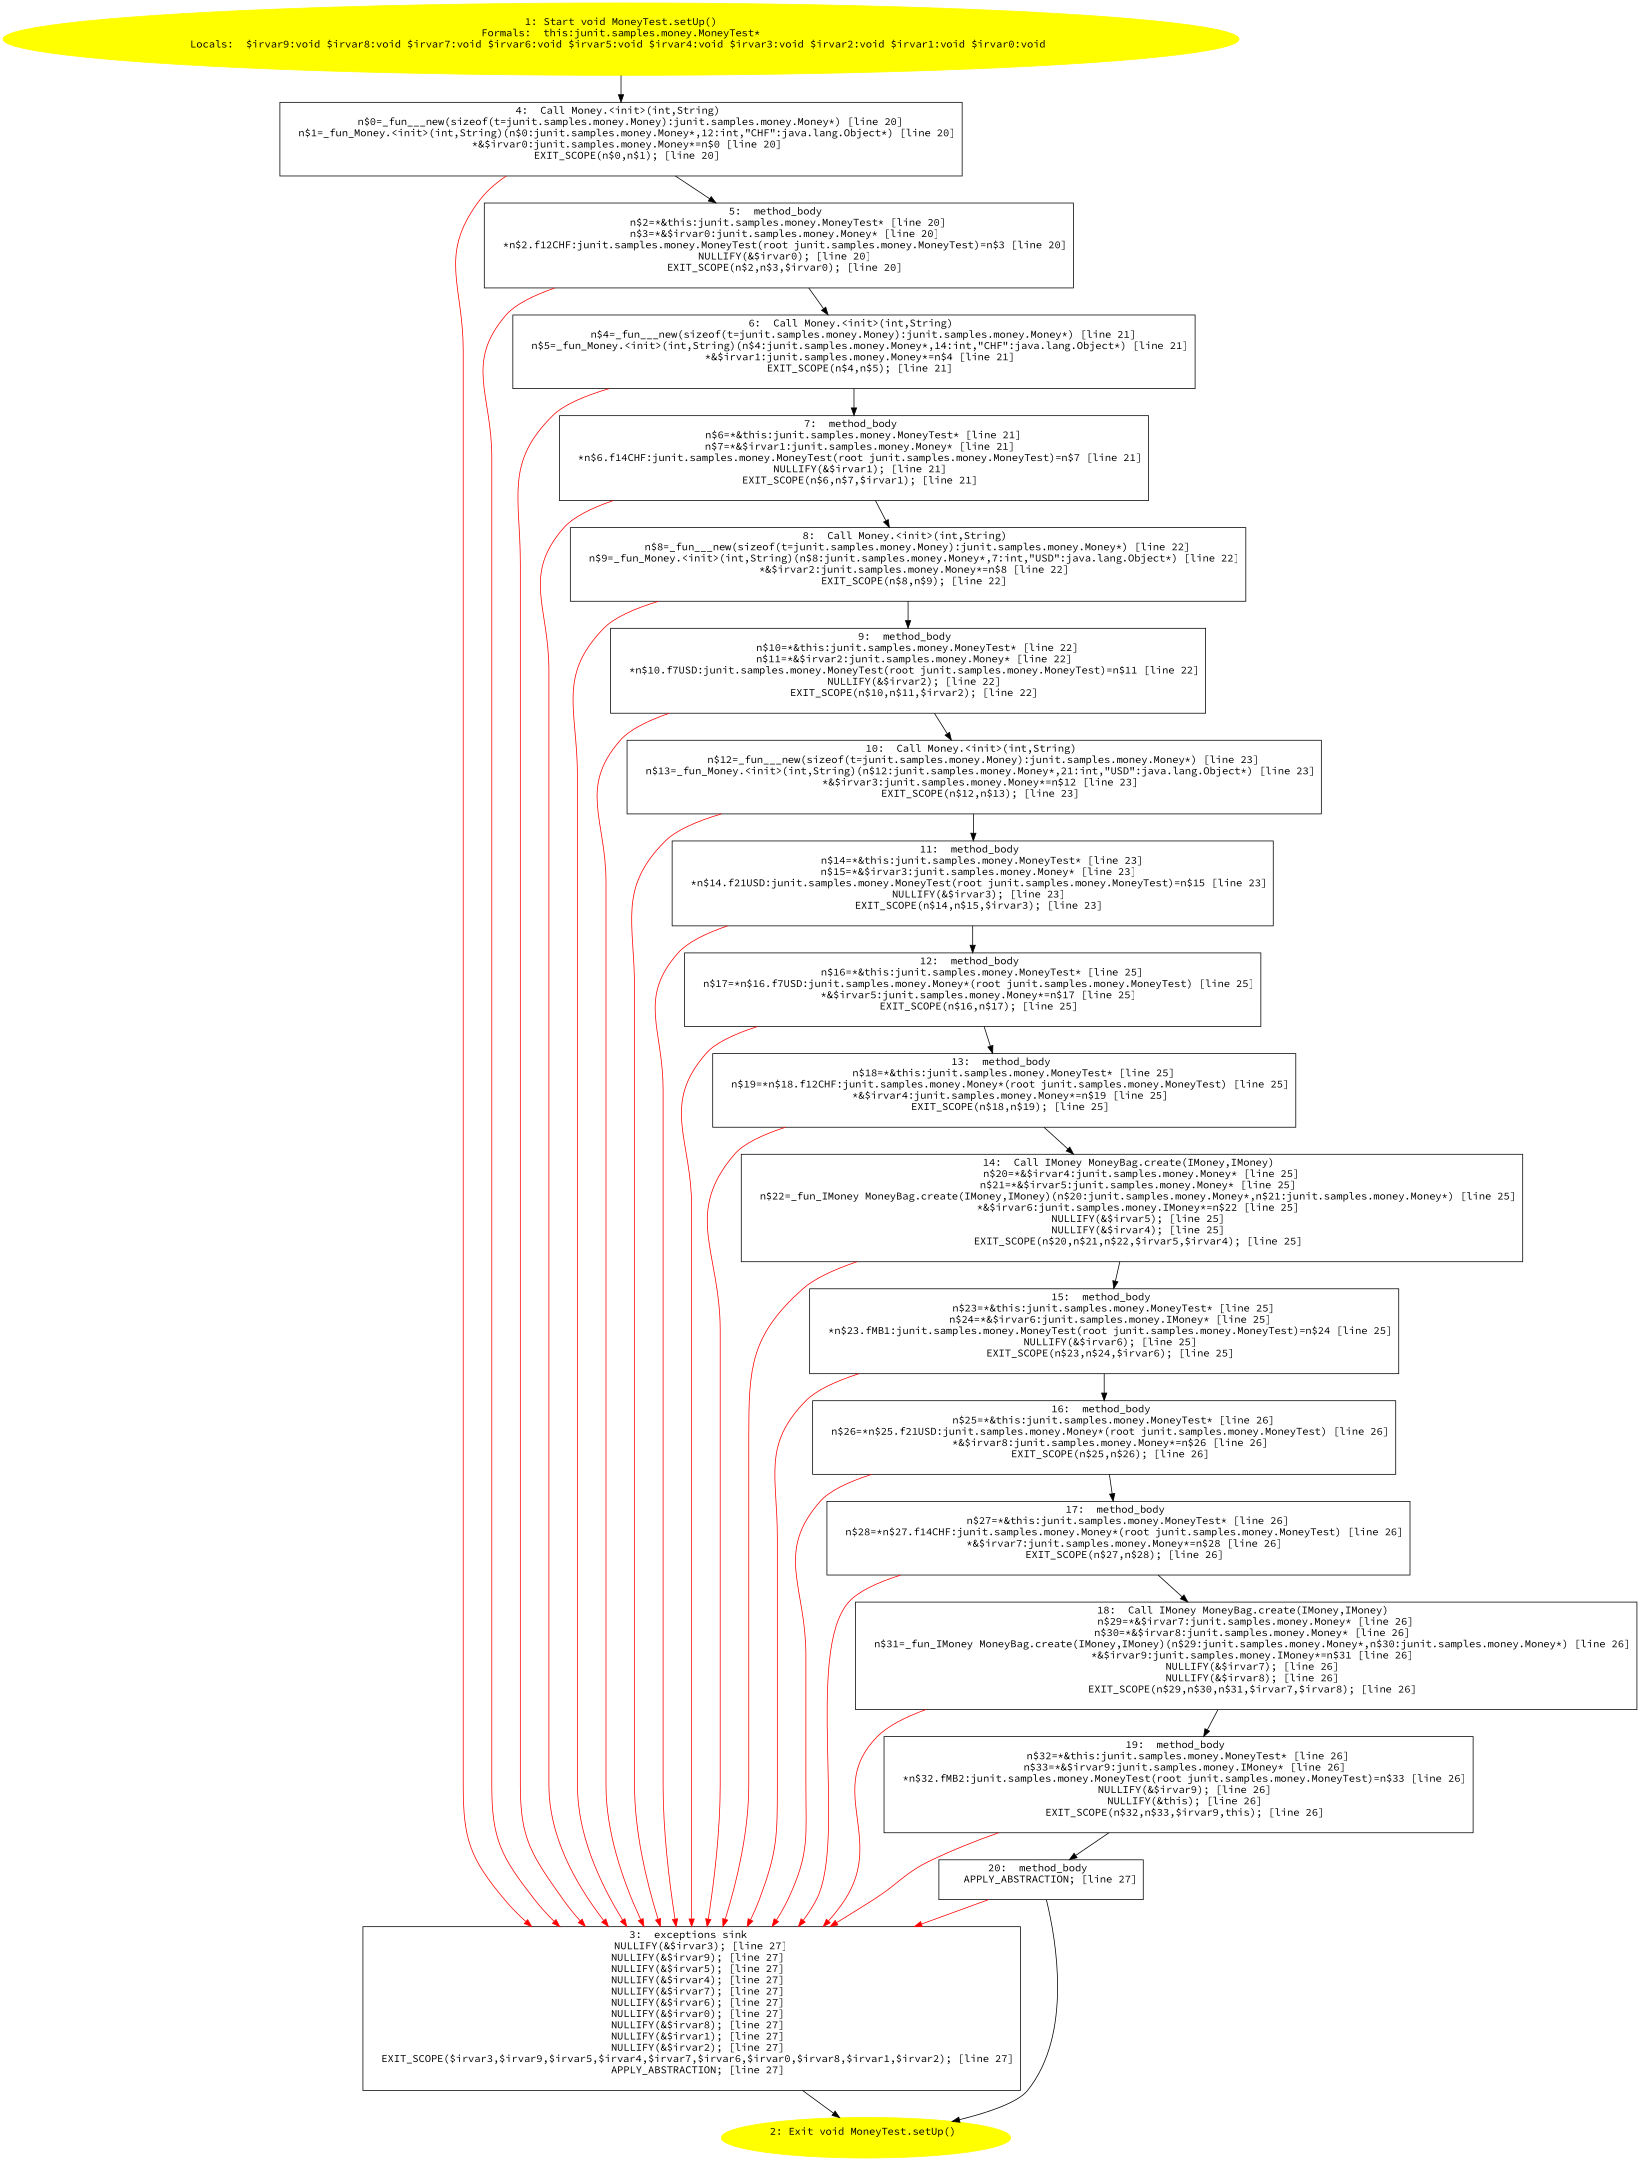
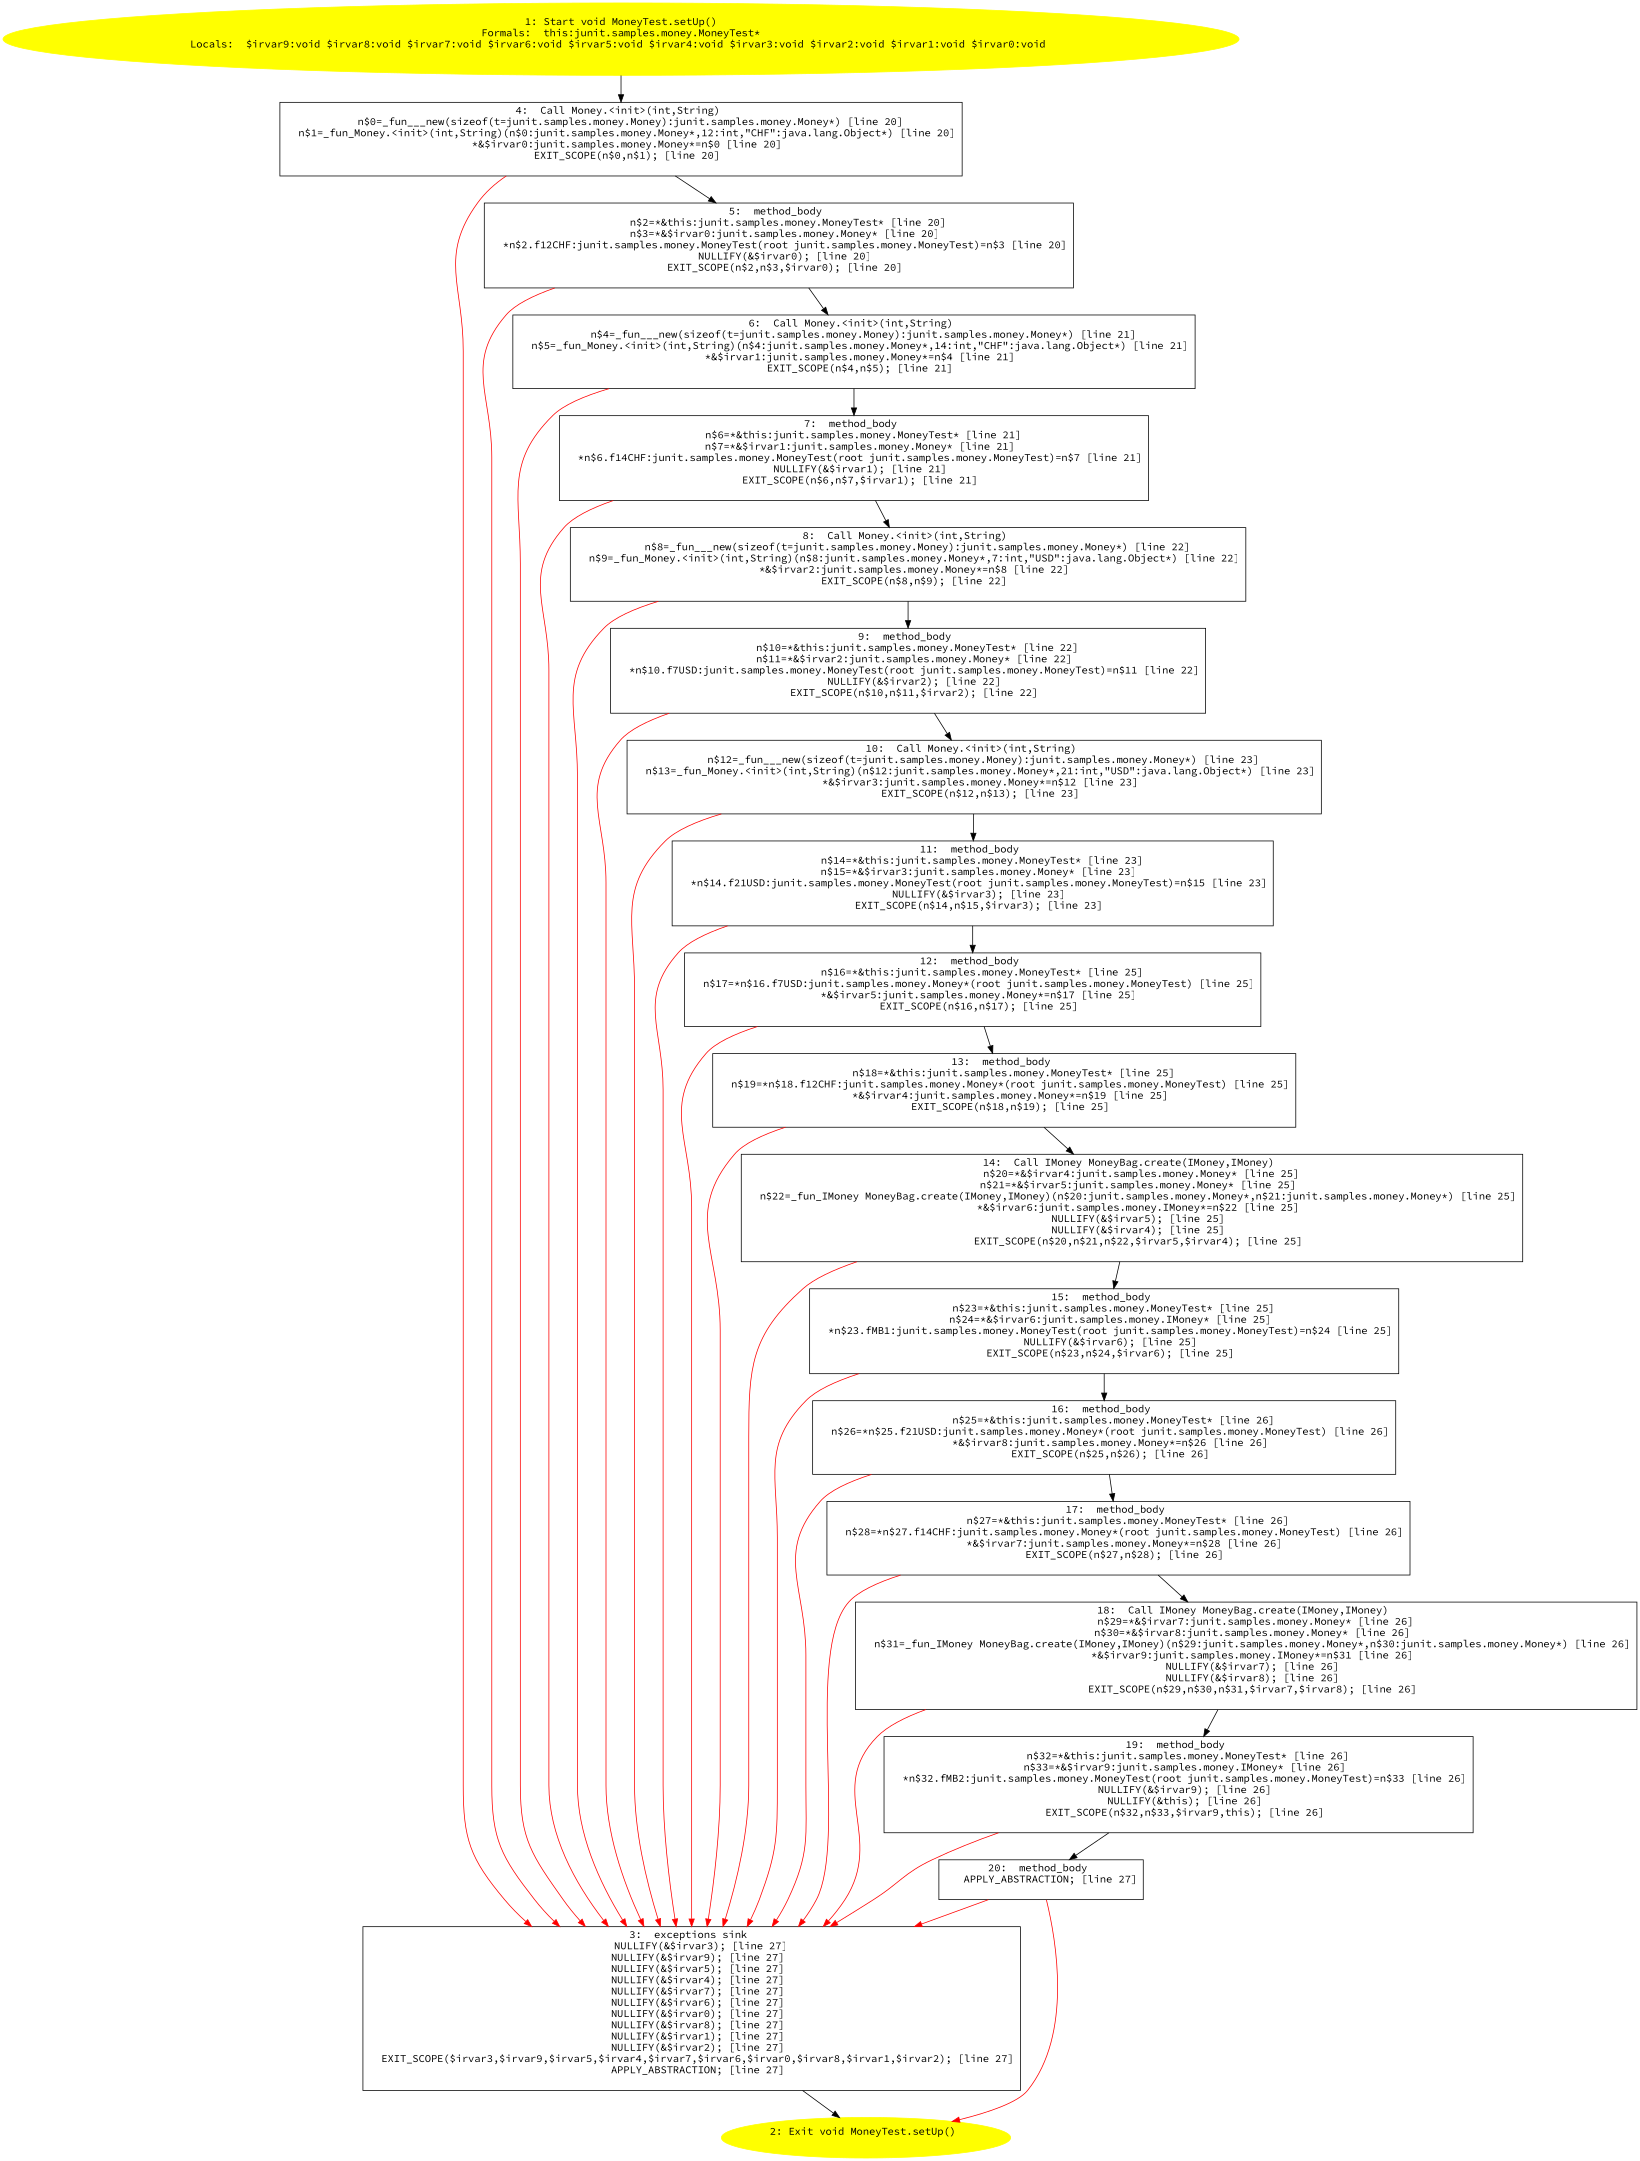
(1052, 2035) -> (1052, 2035)
